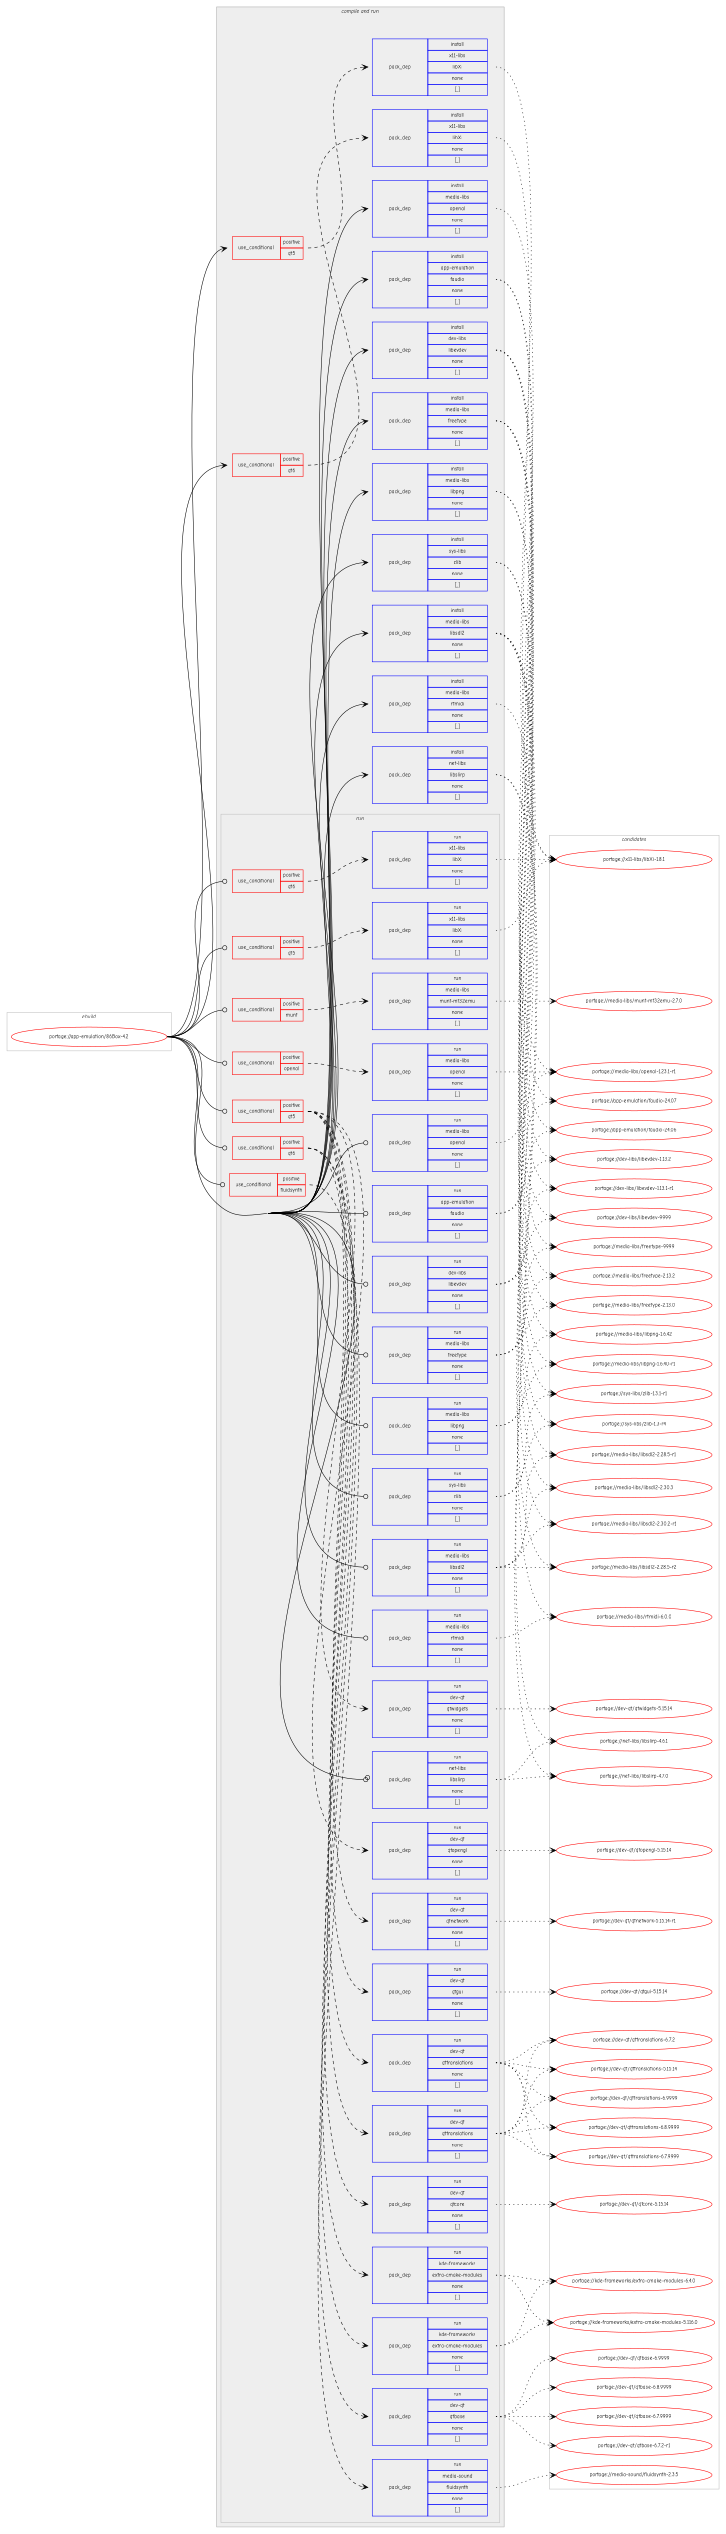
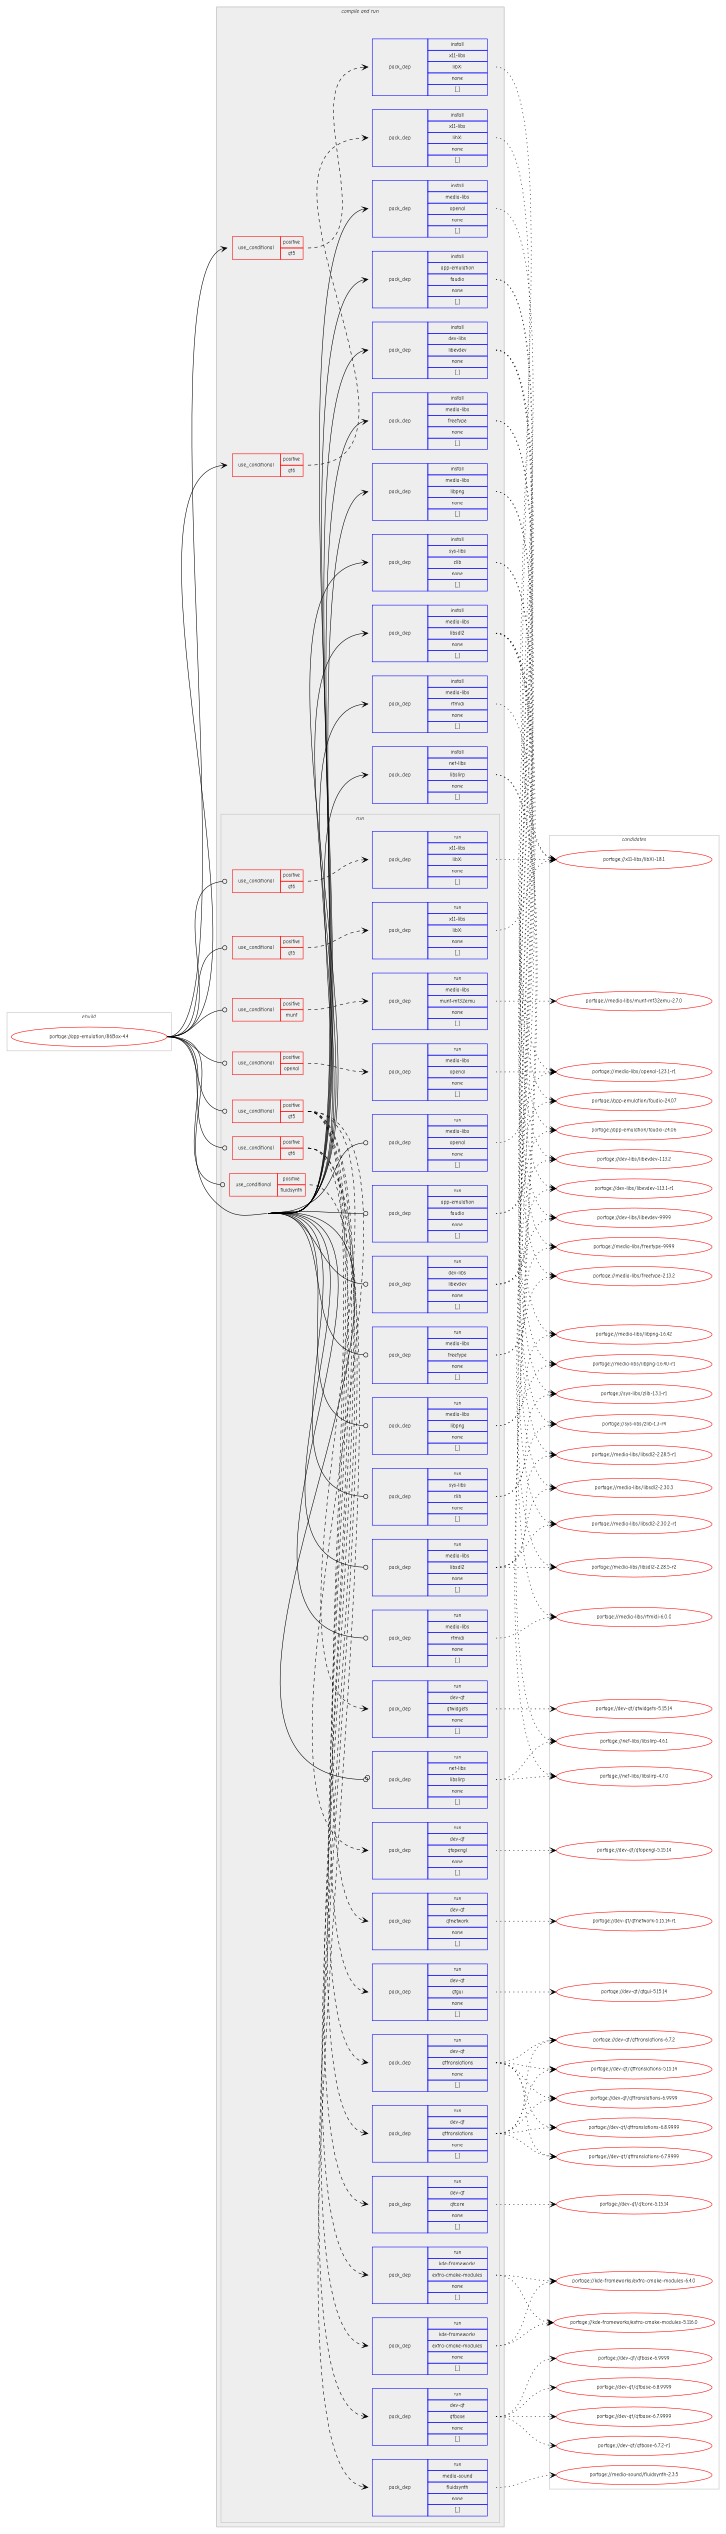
(89, 1037) -> (89, 1037)
(634, 1305) -> none
